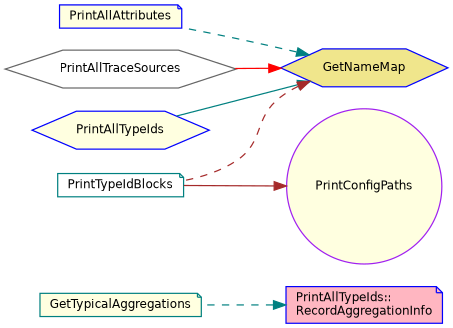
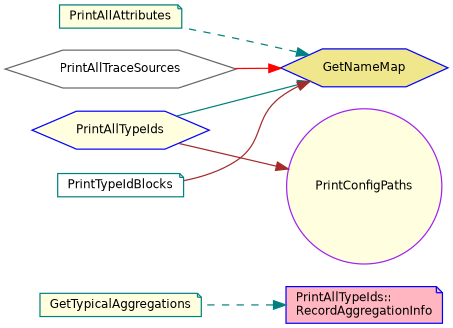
(121, 16) -> (121, 16)
(252, 145) -> (252, 145)
(229, 186) -> (228, 155)
